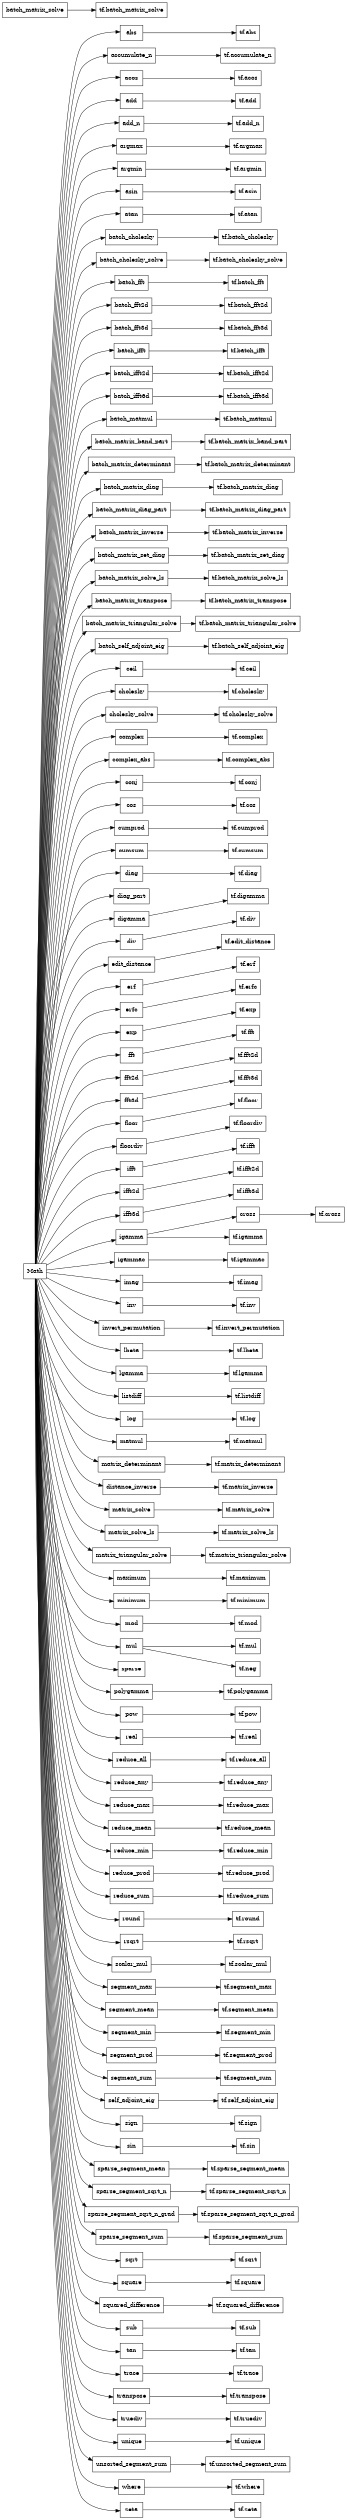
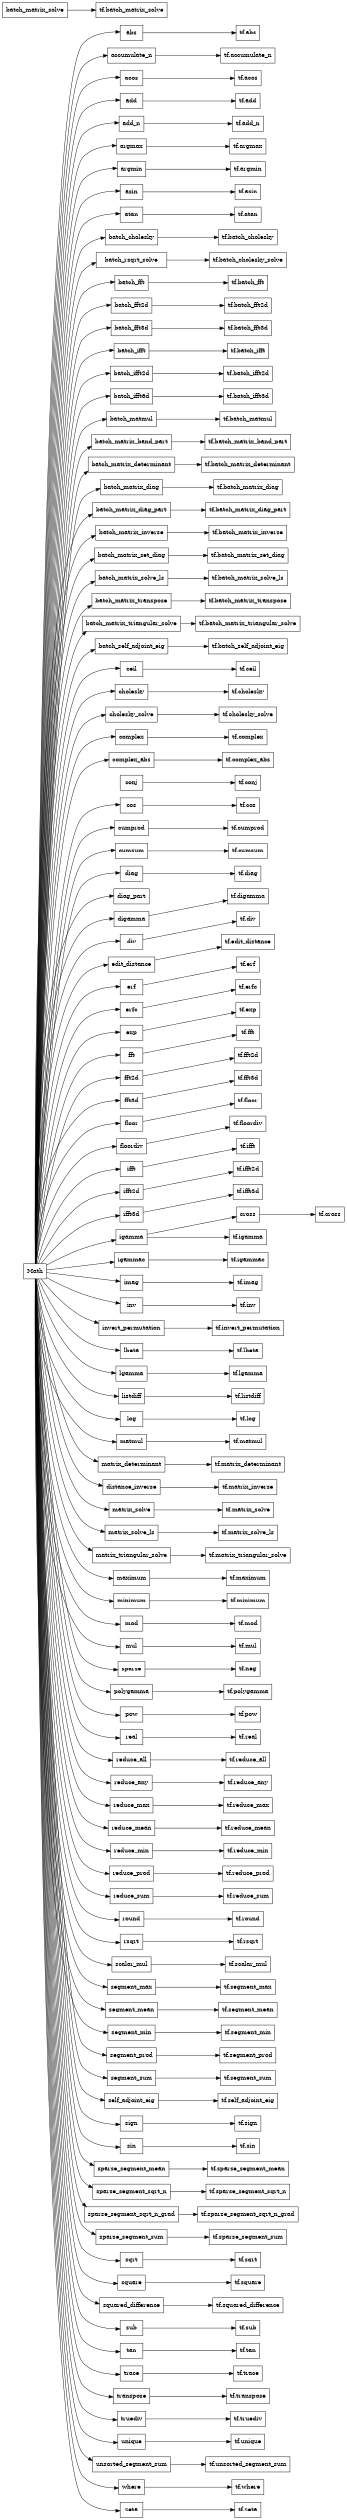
(132, 260) -> (132, 260)
(58, 908) -> none
(187, 1657) -> (188, 1669)
